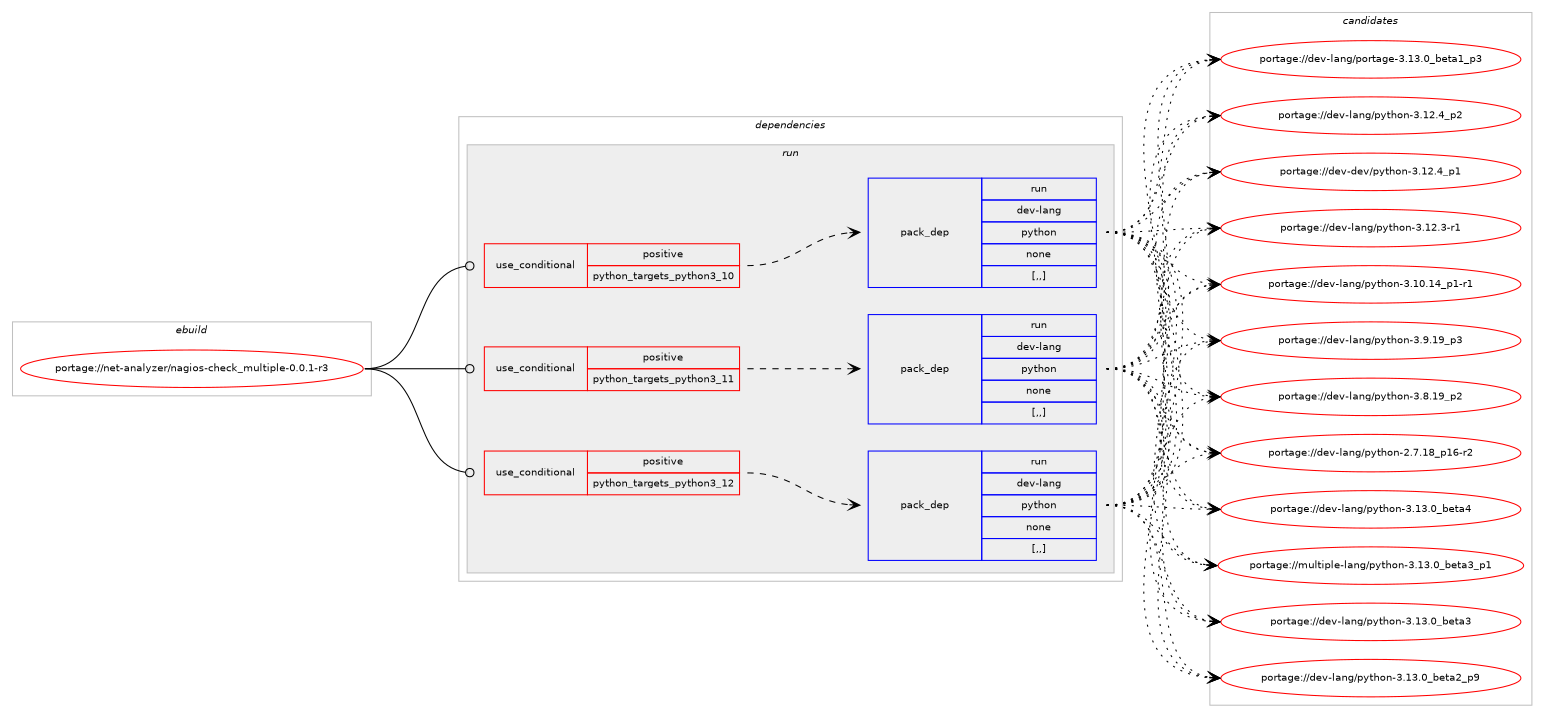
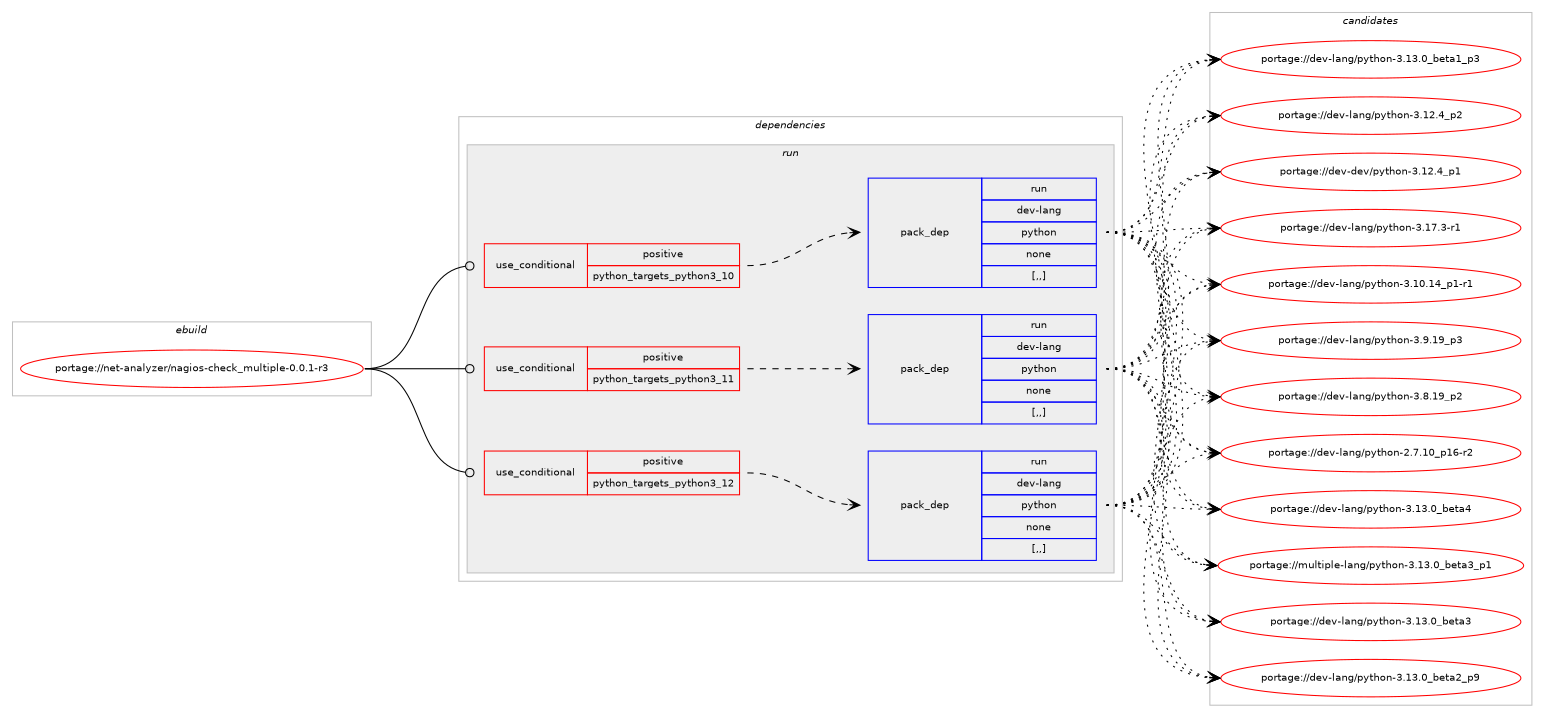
(1371, 59) -> (1371, 59)
(1371, 228) -> (1371, 228)
(1371, 453) -> (1371, 453)
